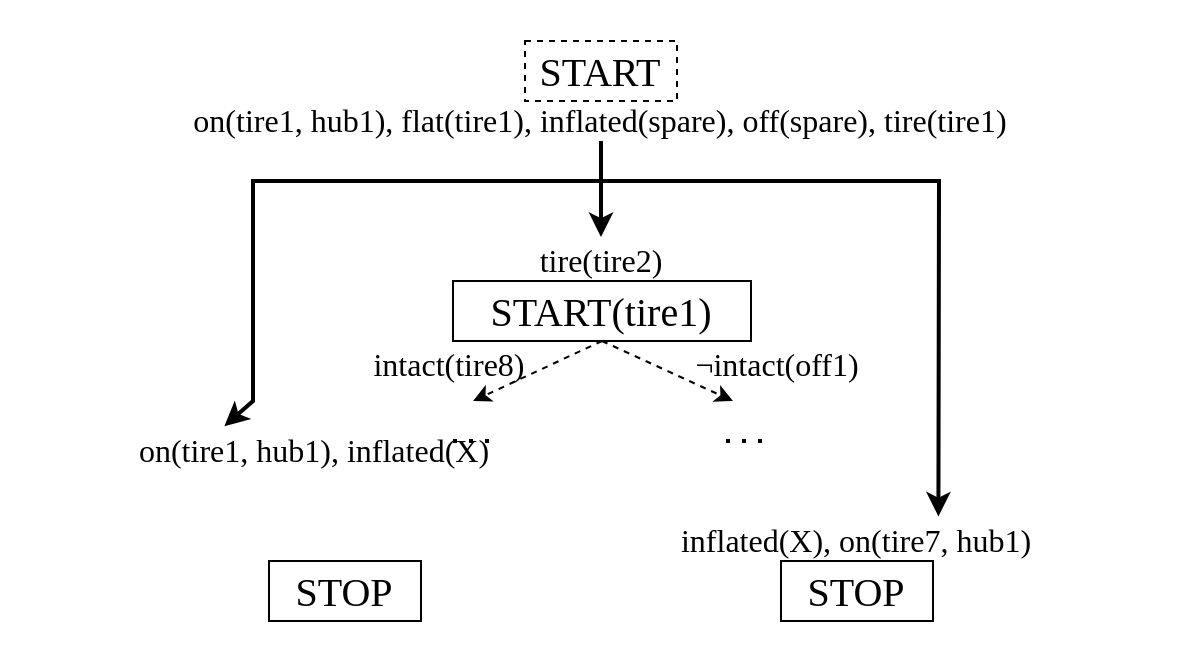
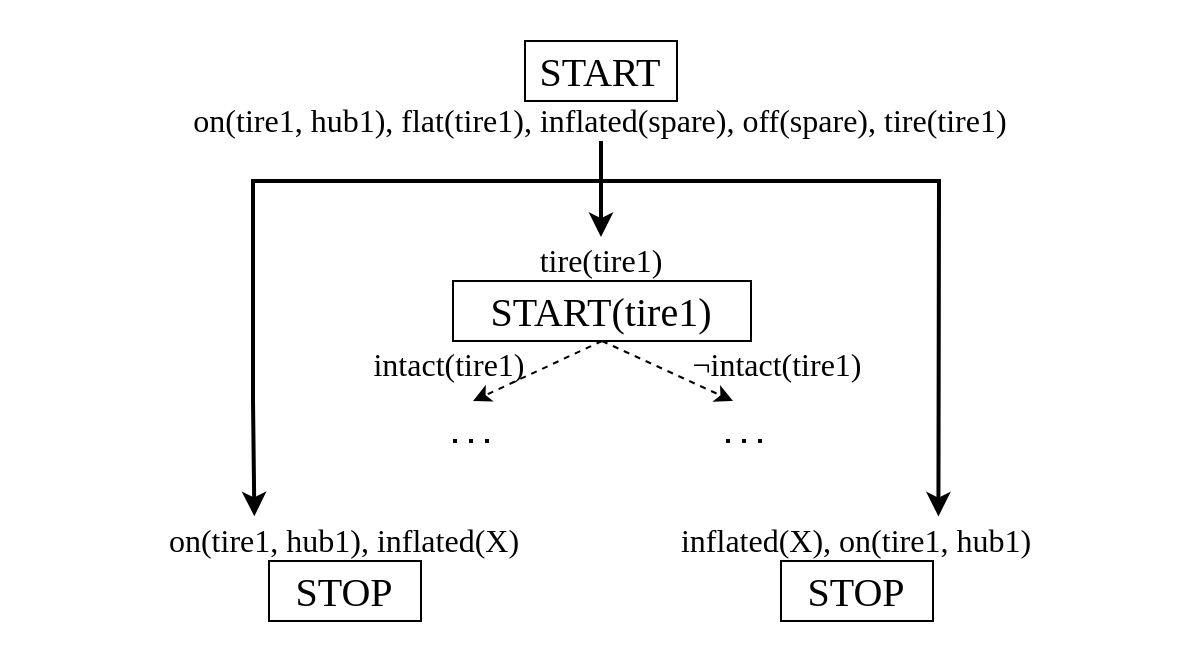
(601, 71) -> (601, 71)
(602, 261) -> (602, 261)
(450, 365) -> (450, 365)
(778, 365) -> (778, 365)
(315, 451) -> (345, 541)
(857, 541) -> (857, 541)
